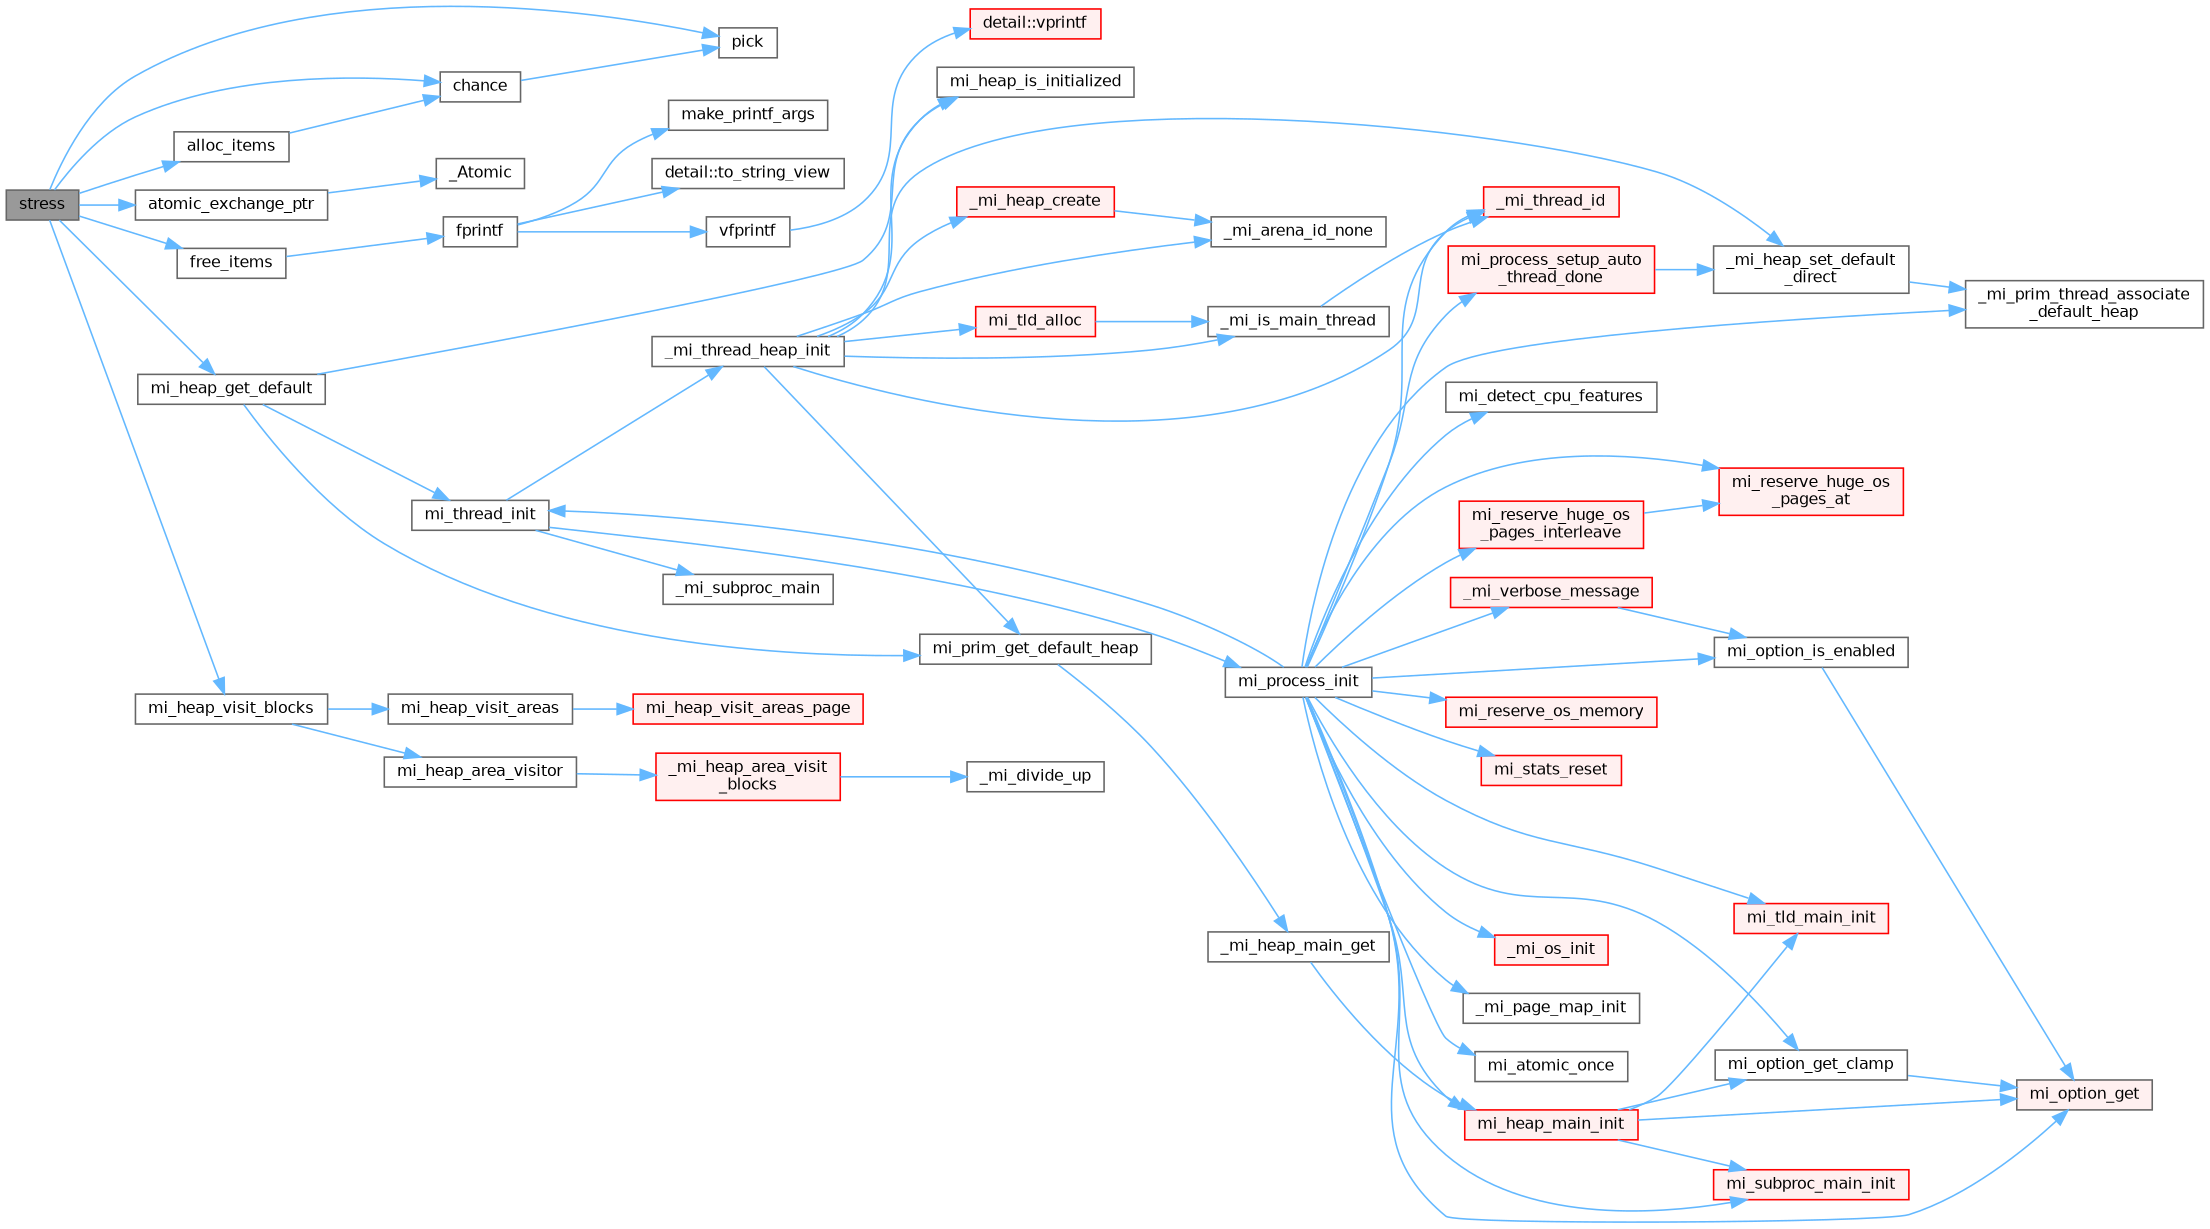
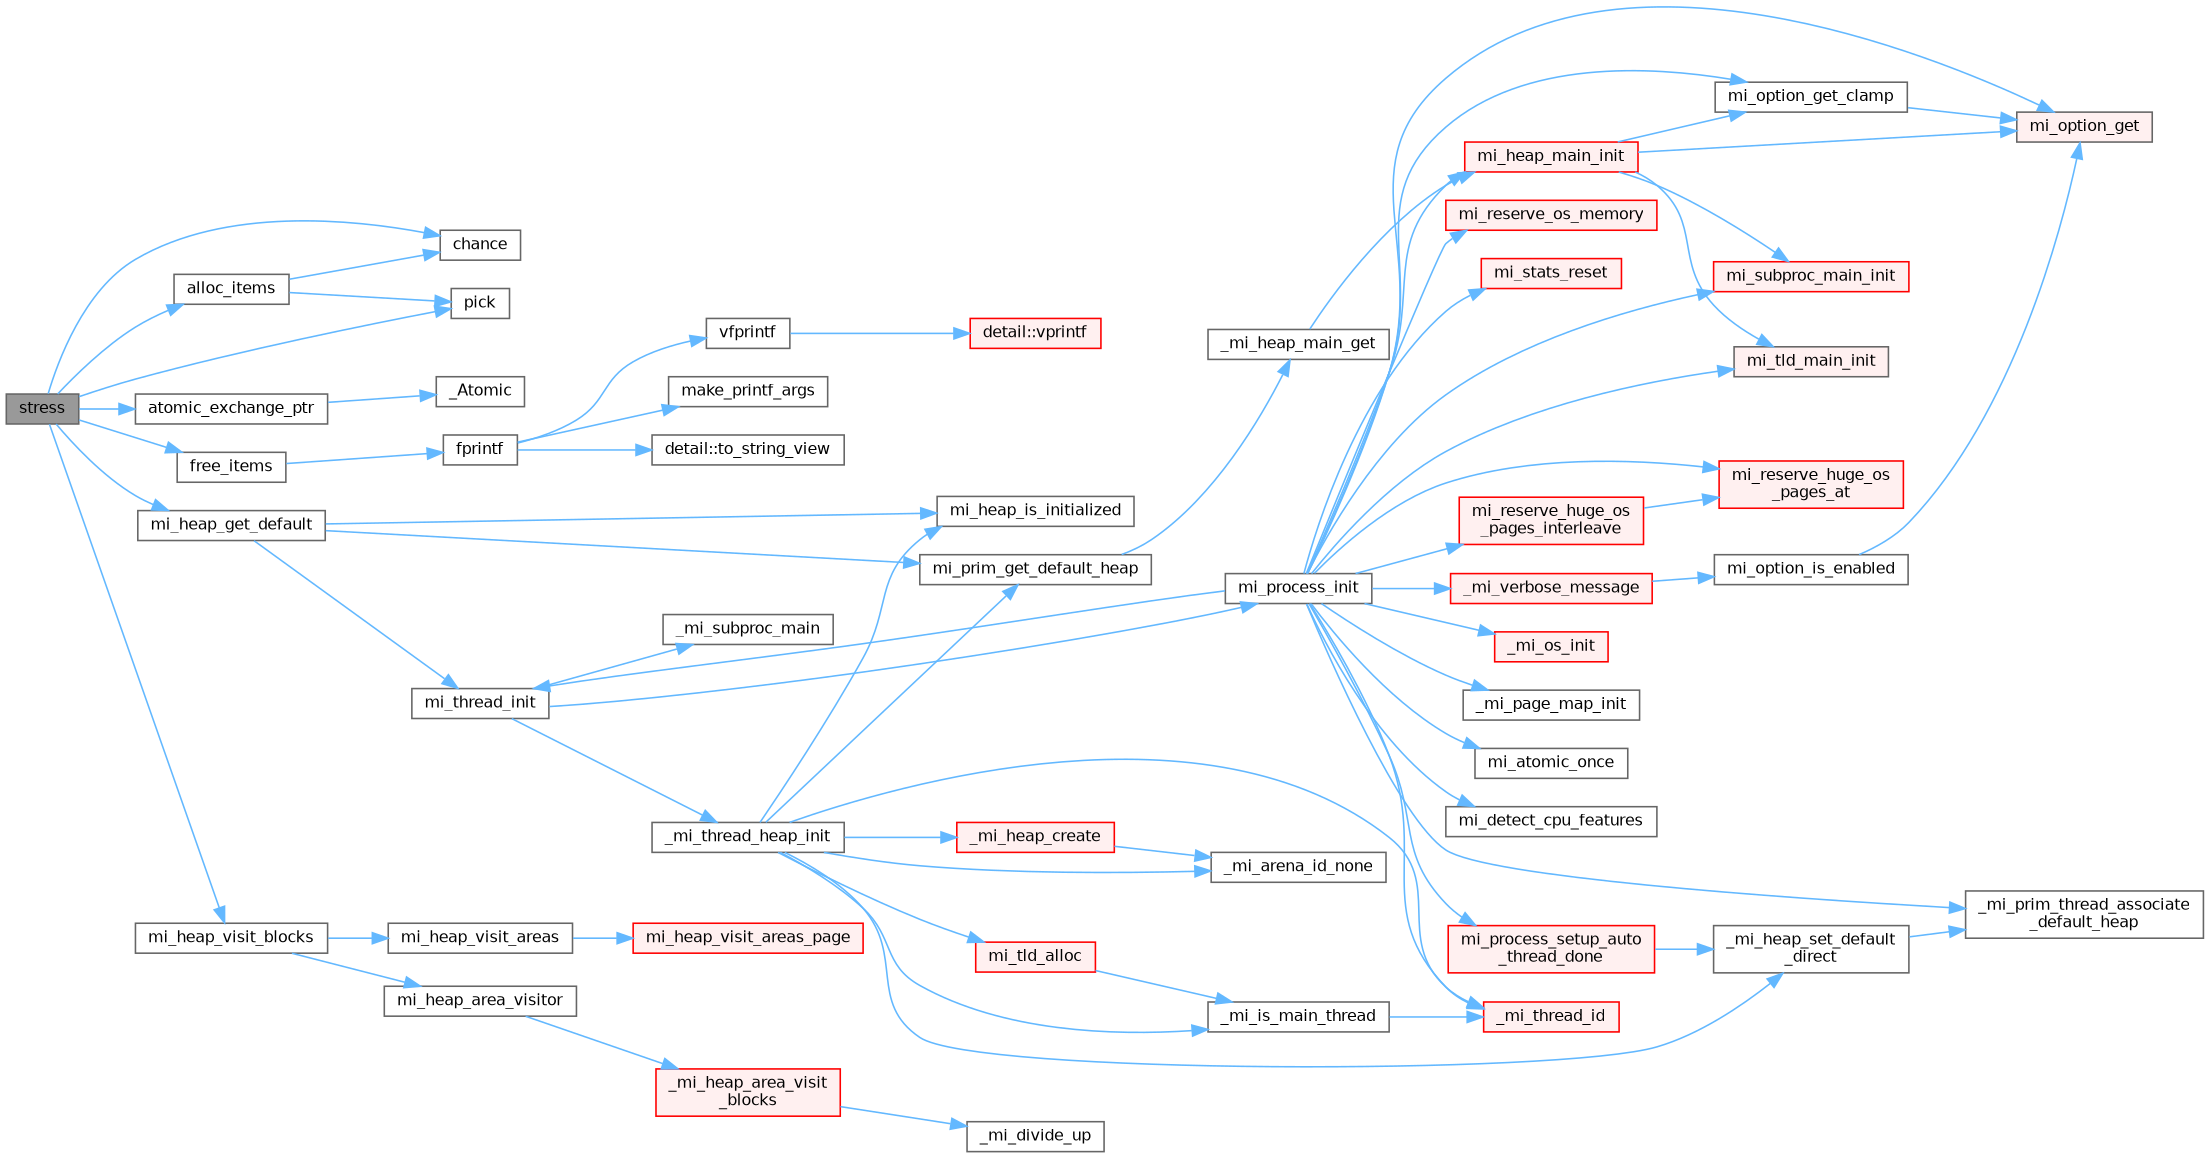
(612, 65) -> (362, 297)
(1535, 668) -> none
(1811, 919) -> (1811, 362)
